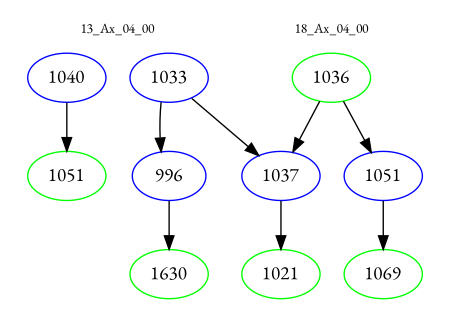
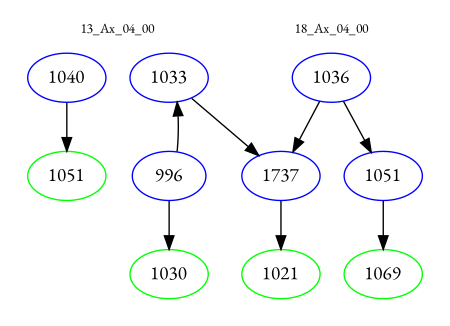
(331, 78) -> (331, 78)
(160, 120) -> (178, 134)
(281, 176) -> (281, 176)
(169, 274) -> (169, 274)
